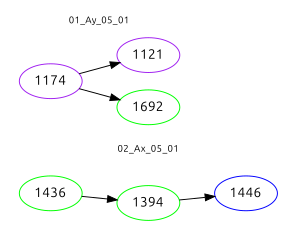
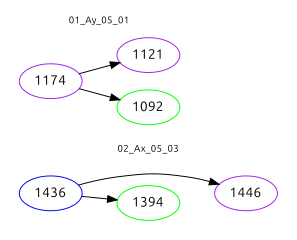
(148, 107) -> (148, 107)
(148, 149) -> (148, 149)
(51, 193) -> (51, 193)
(246, 193) -> (246, 193)
(192, 199) -> (144, 174)
